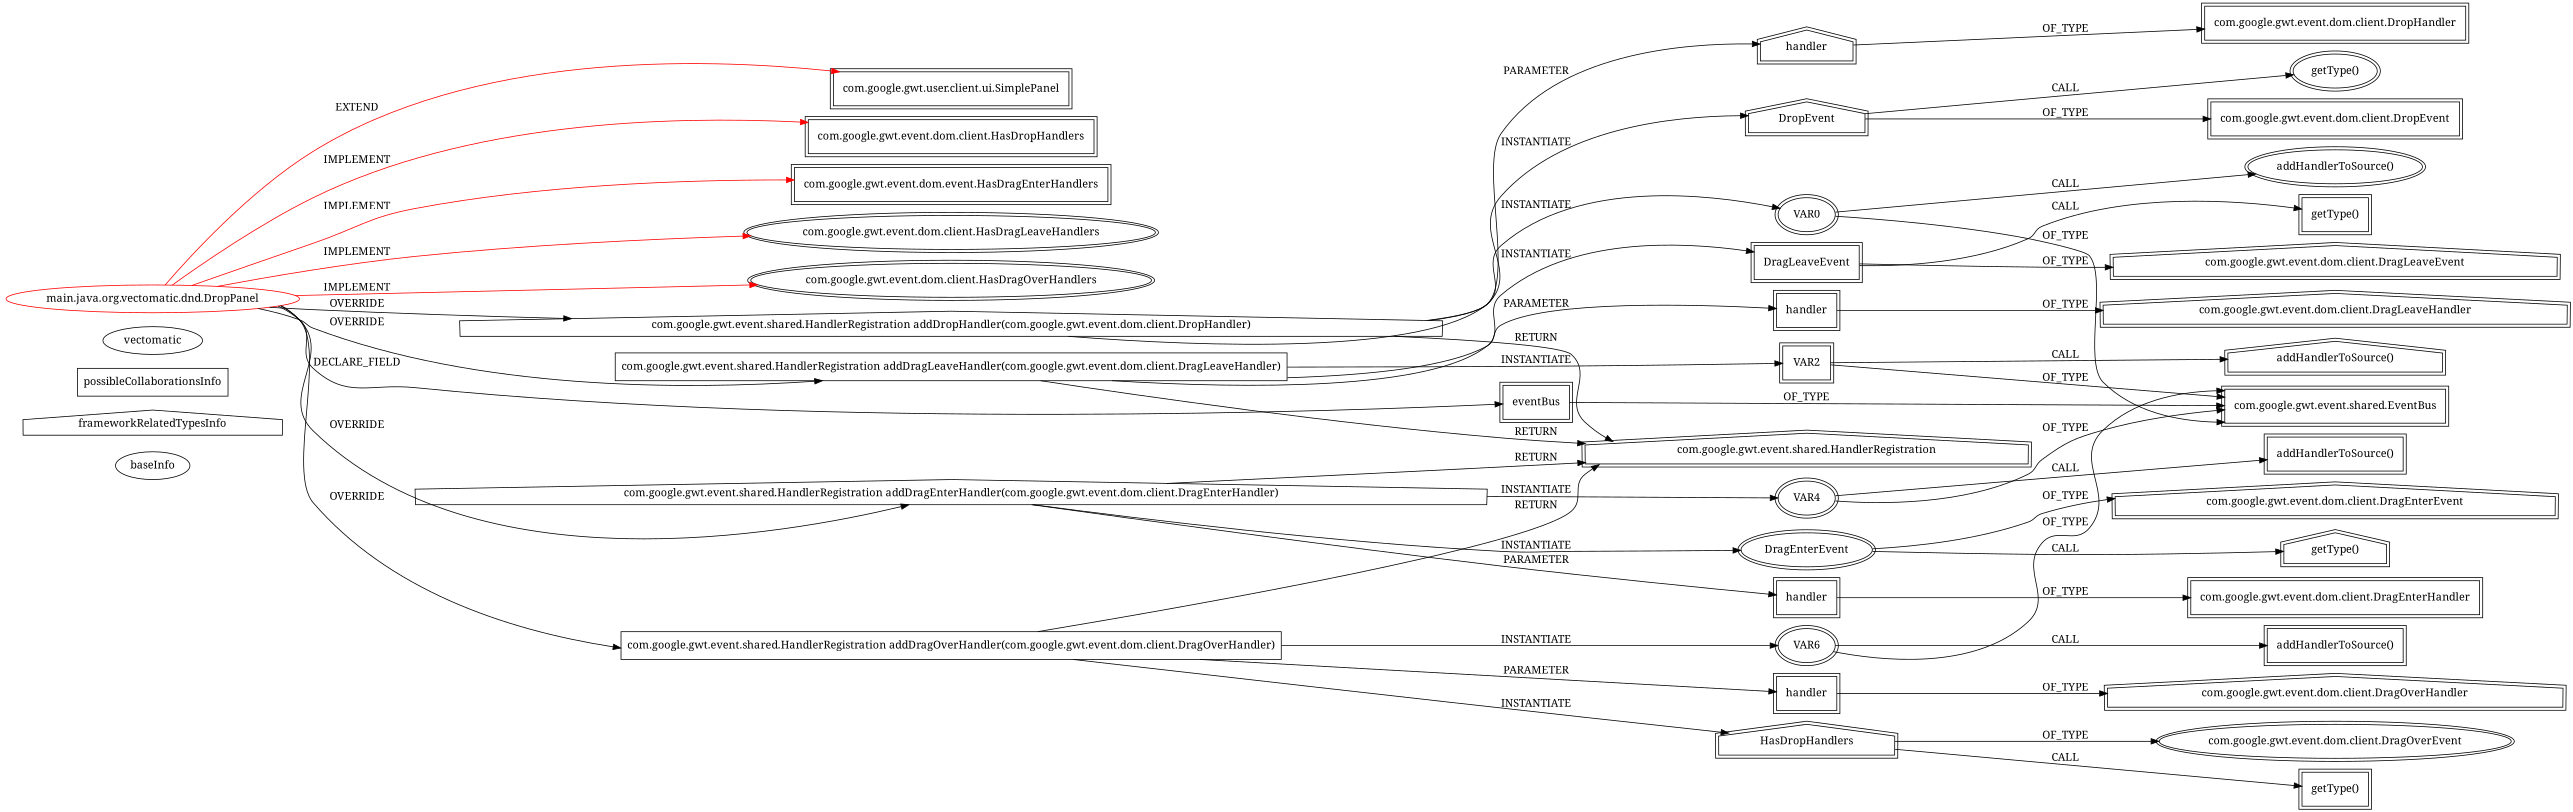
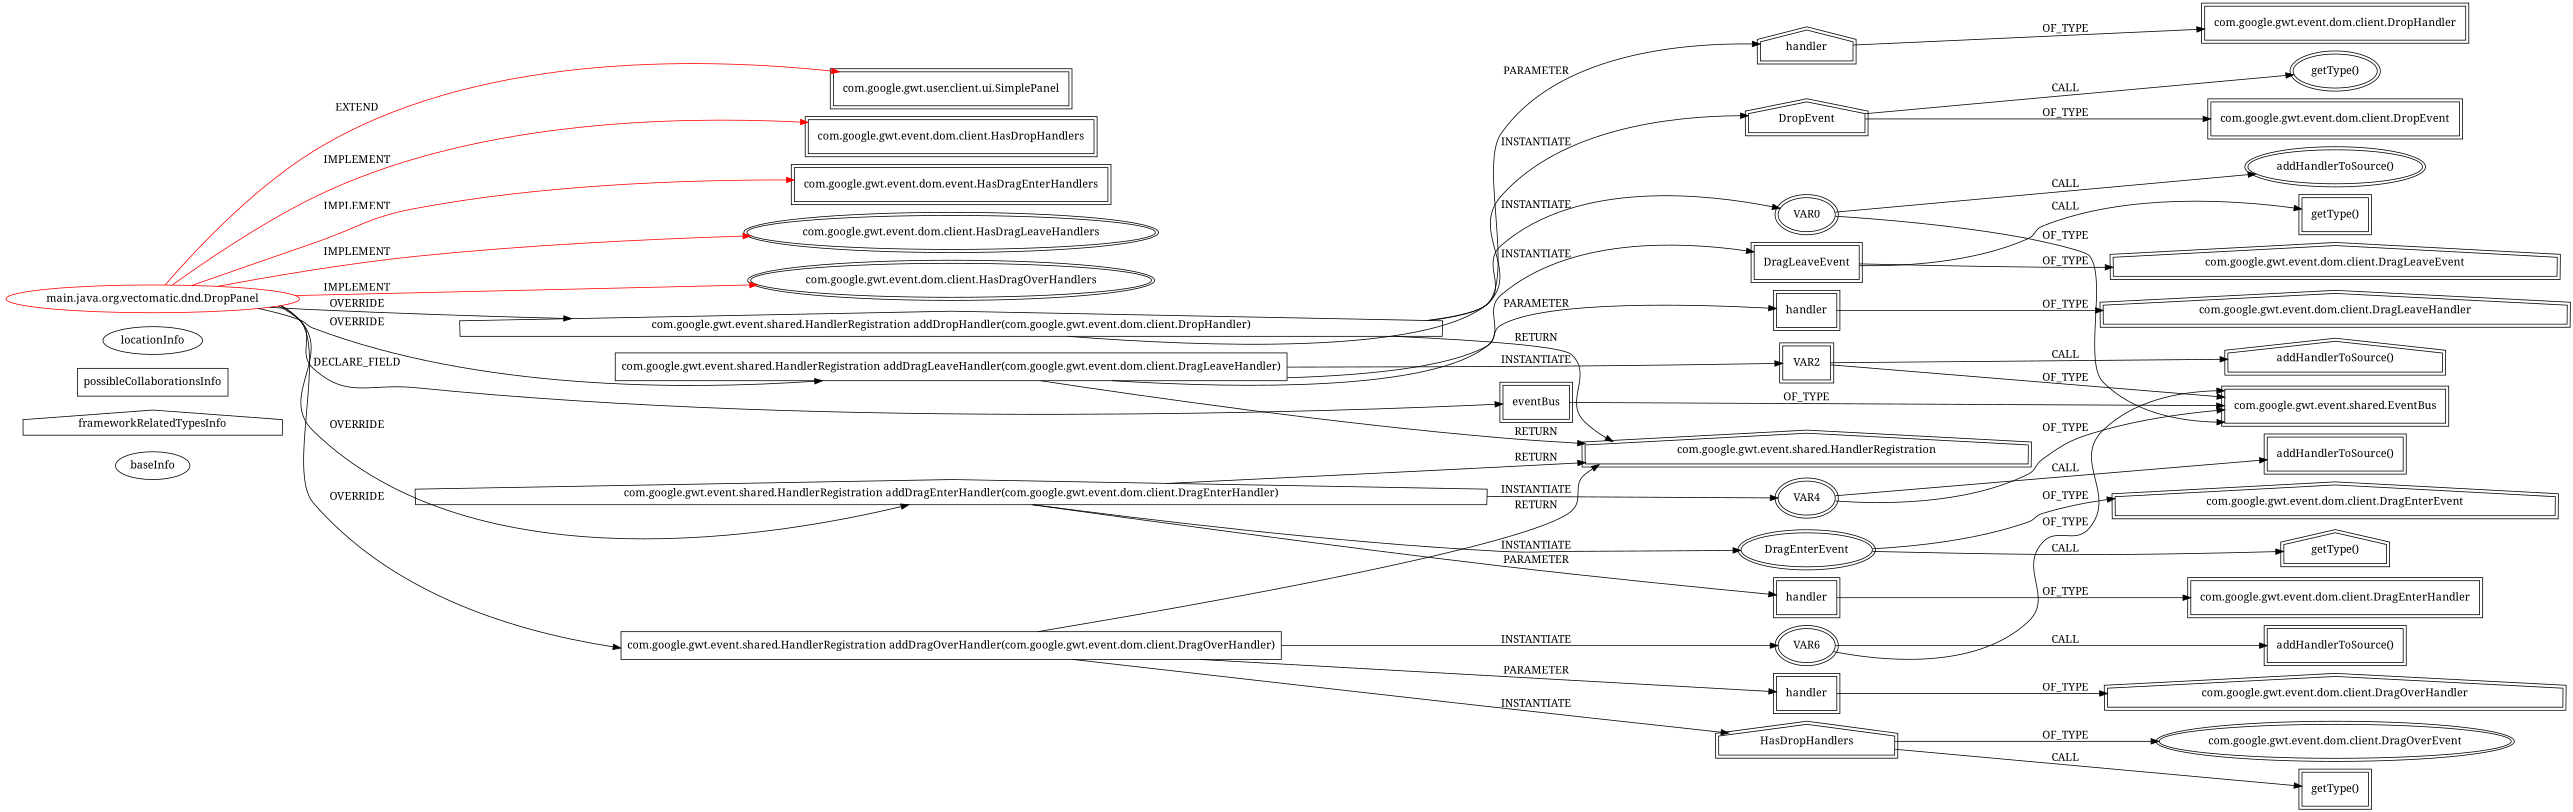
(153, 341) -> (153, 341)
